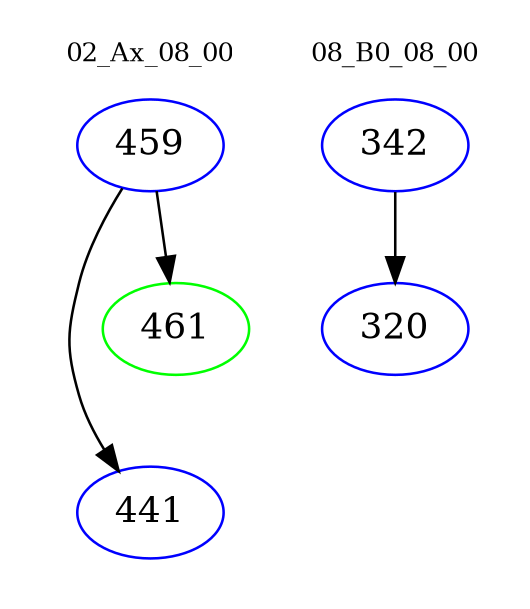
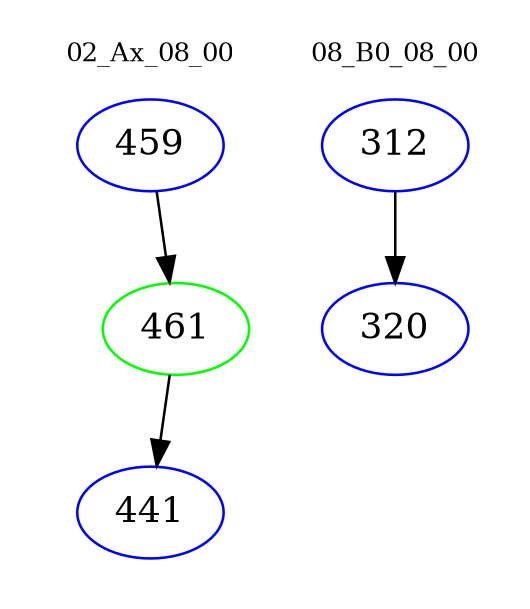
(395, 145) -> (395, 145)
(72, 317) -> (165, 407)
